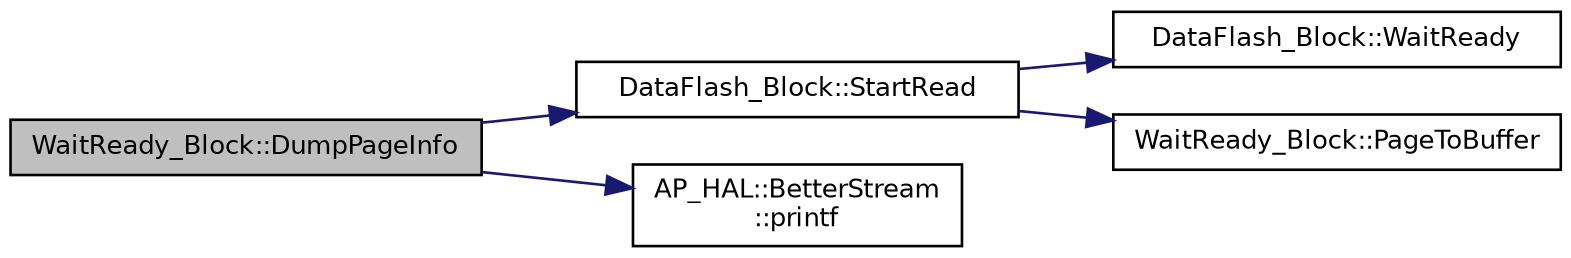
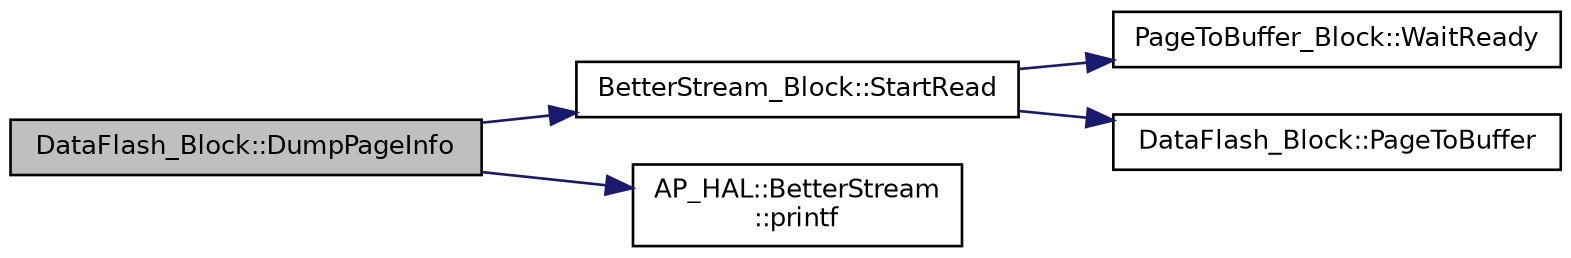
(1337, 39) -> (1337, 39)
(797, 89) -> (797, 89)
(1337, 142) -> (1337, 142)
(246, 147) -> (246, 147)
